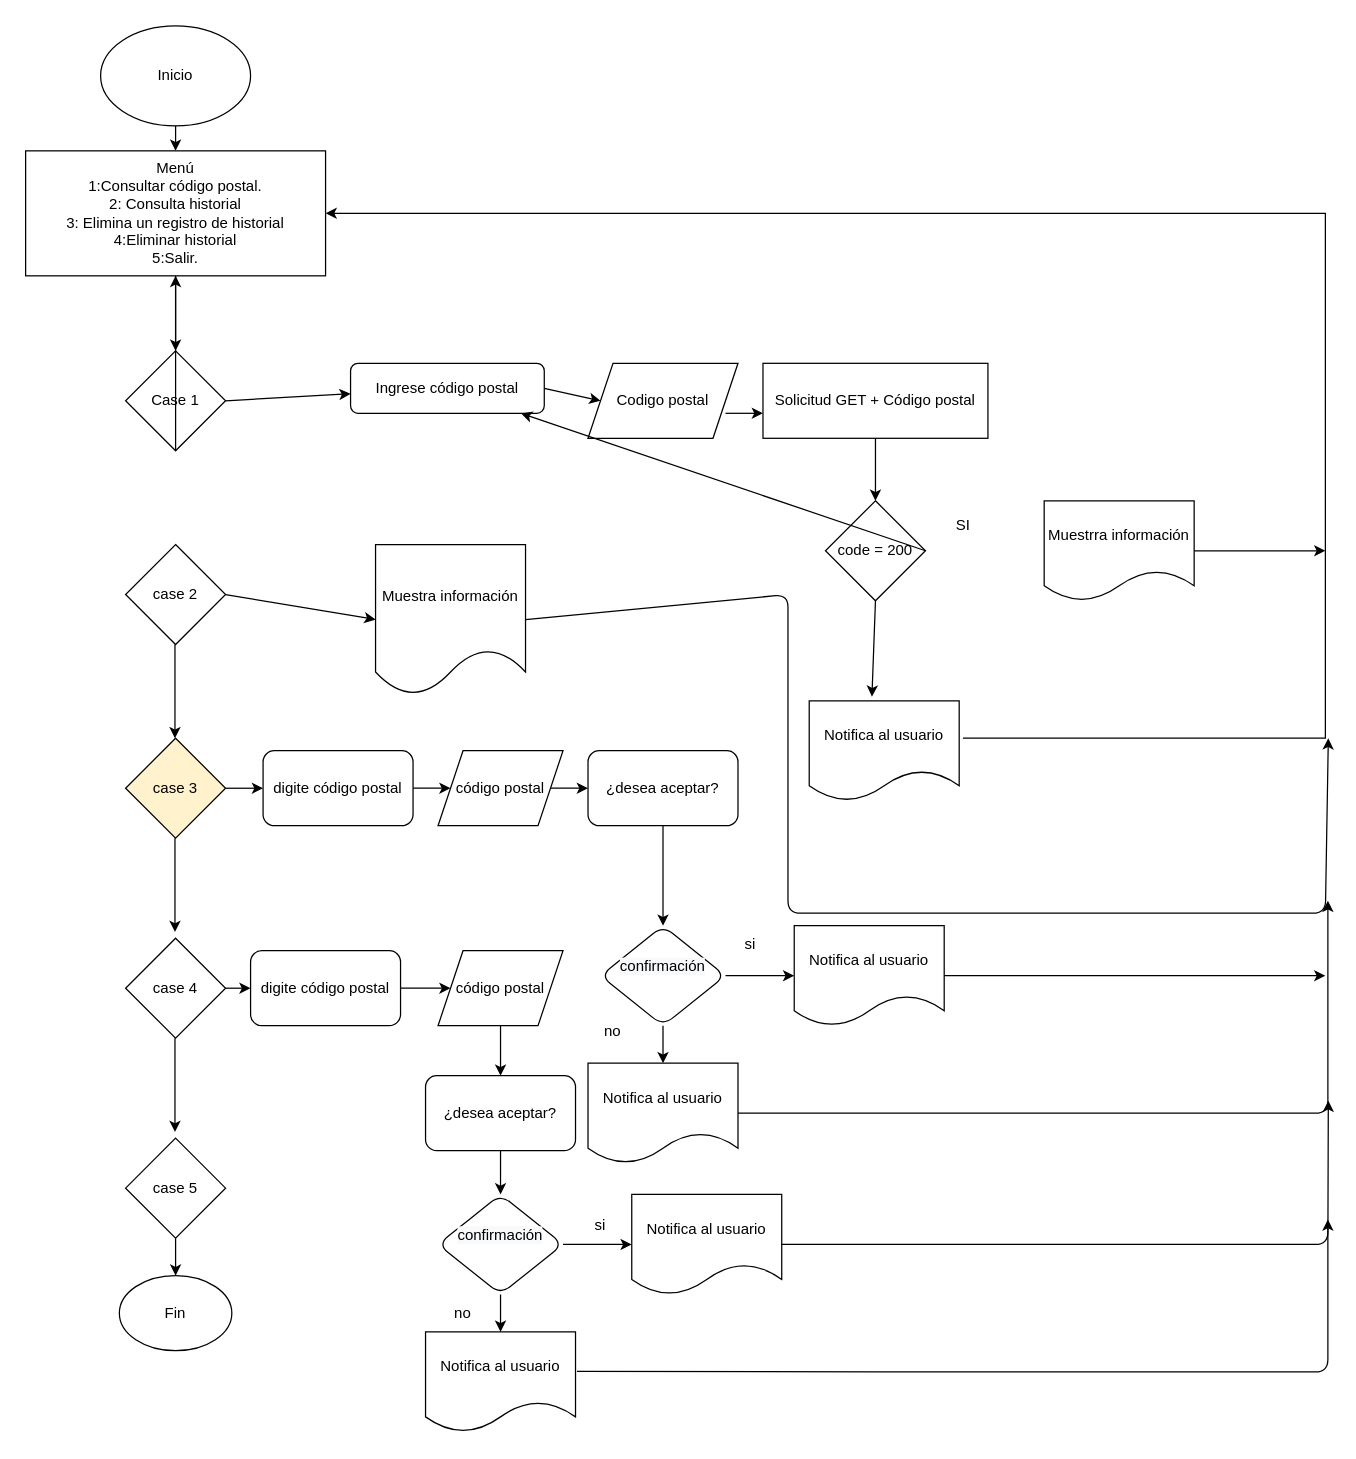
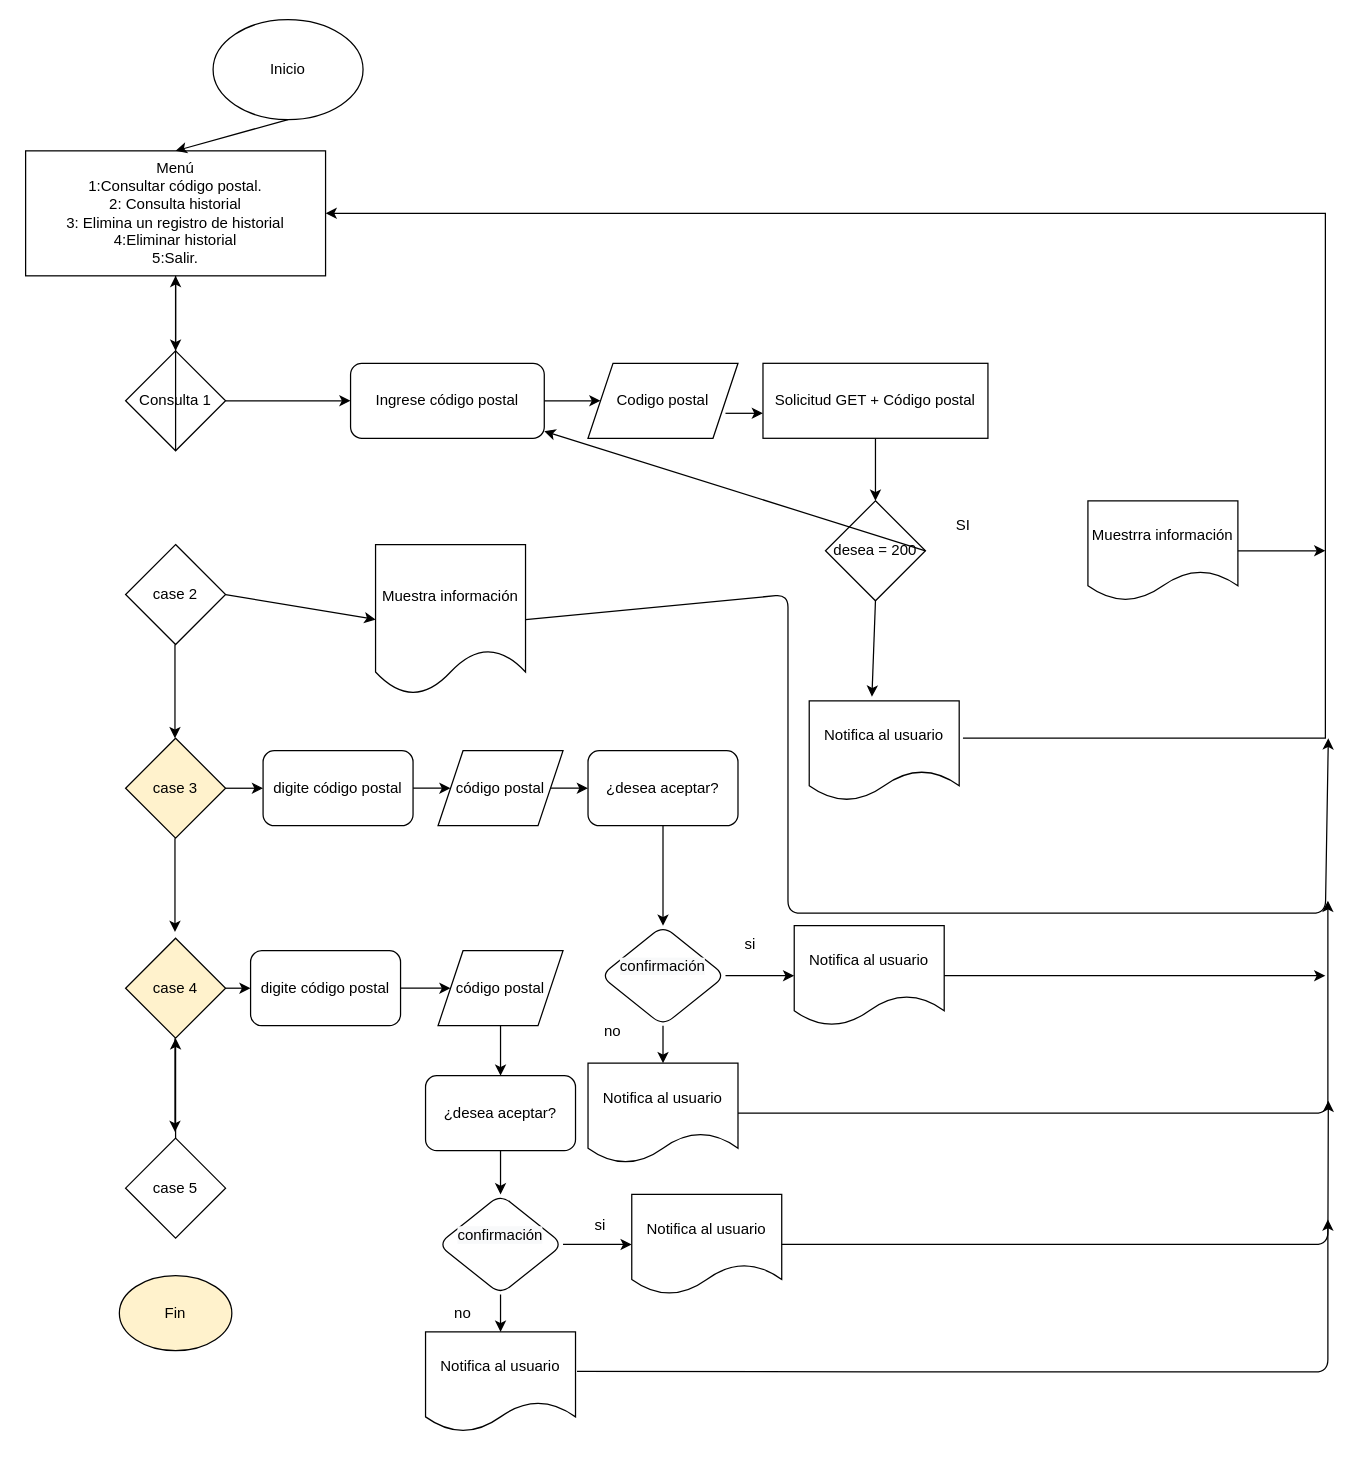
(176, 76) -> (288, 69)
(448, 388) -> (448, 401)
(176, 401) -> (176, 401)
(876, 551) -> (876, 551)
(1119, 551) -> (1163, 551)
(176, 988) -> (176, 988)
(176, 1258) -> (176, 1134)
(176, 1313) -> (176, 1313)
